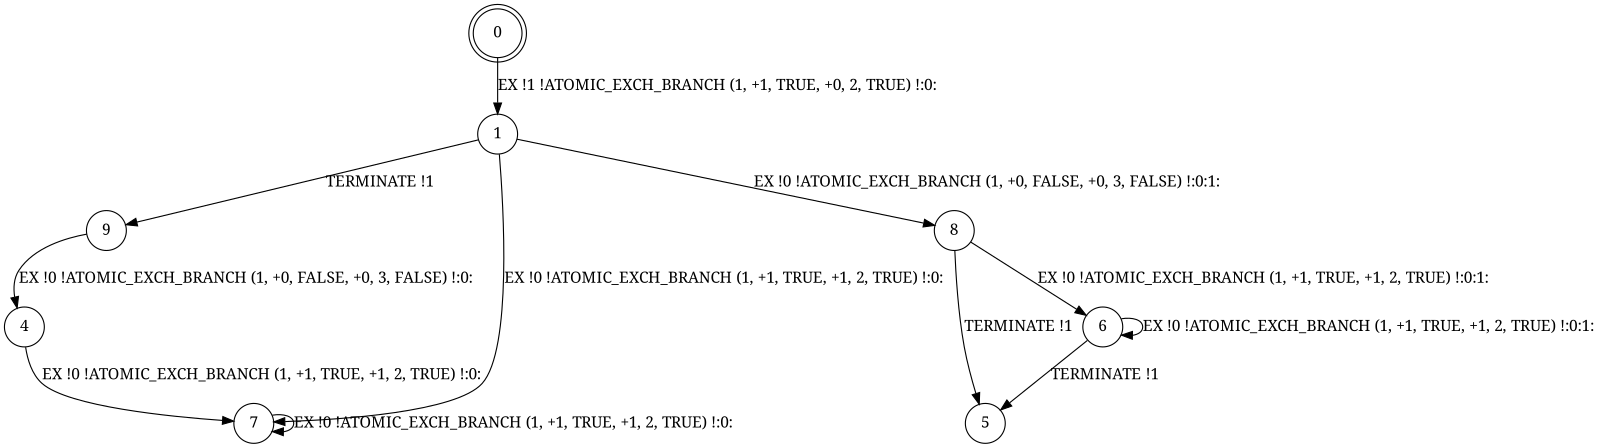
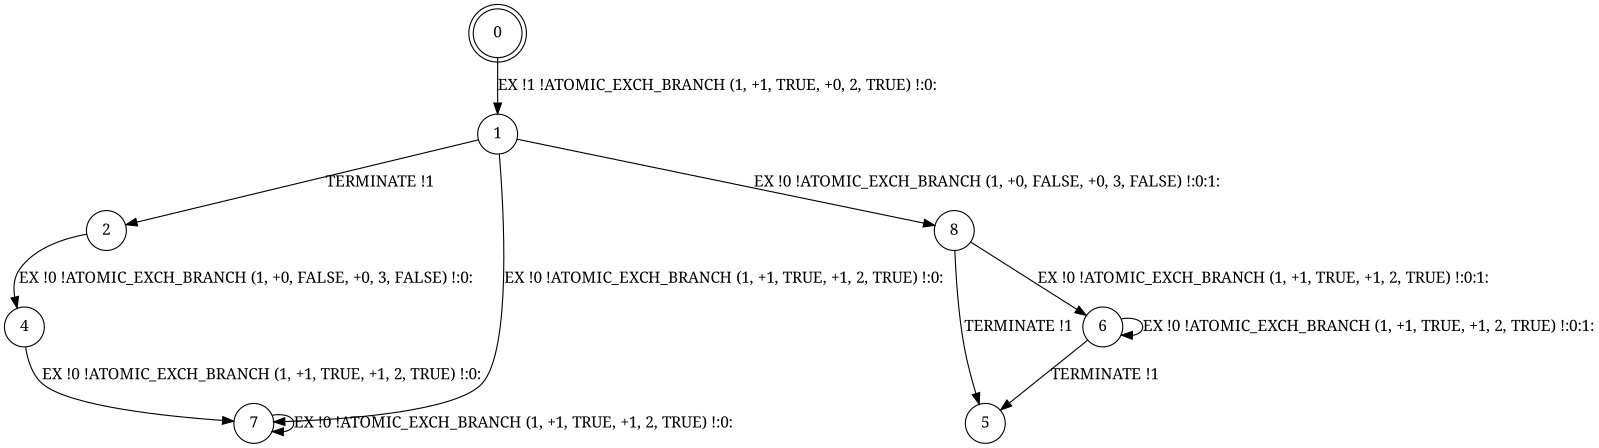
(106, 231) -> (106, 231)
